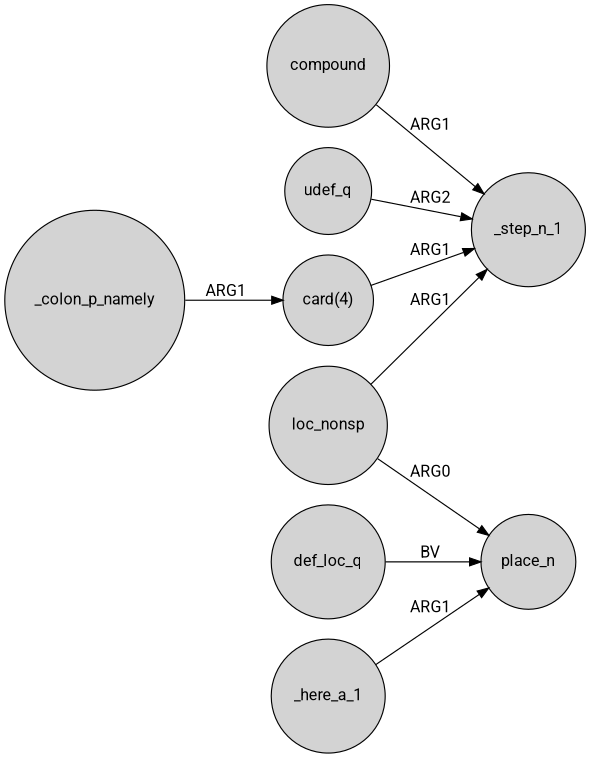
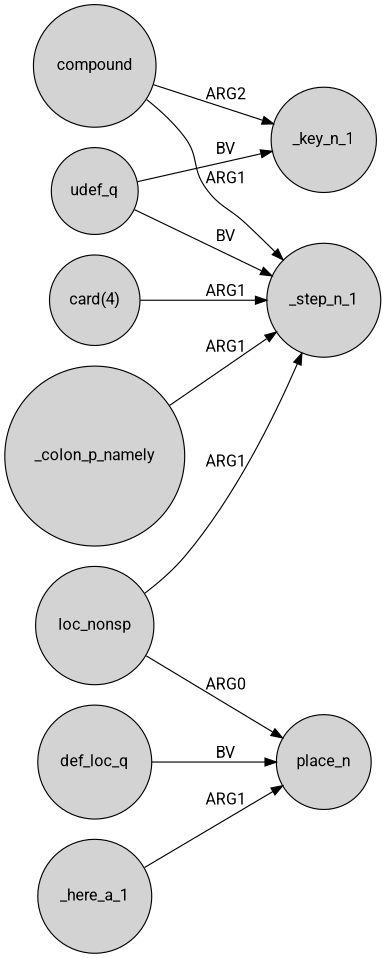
none -> (324, 140)
(431, 198) -> (226, 237)
(228, 300) -> (218, 372)
